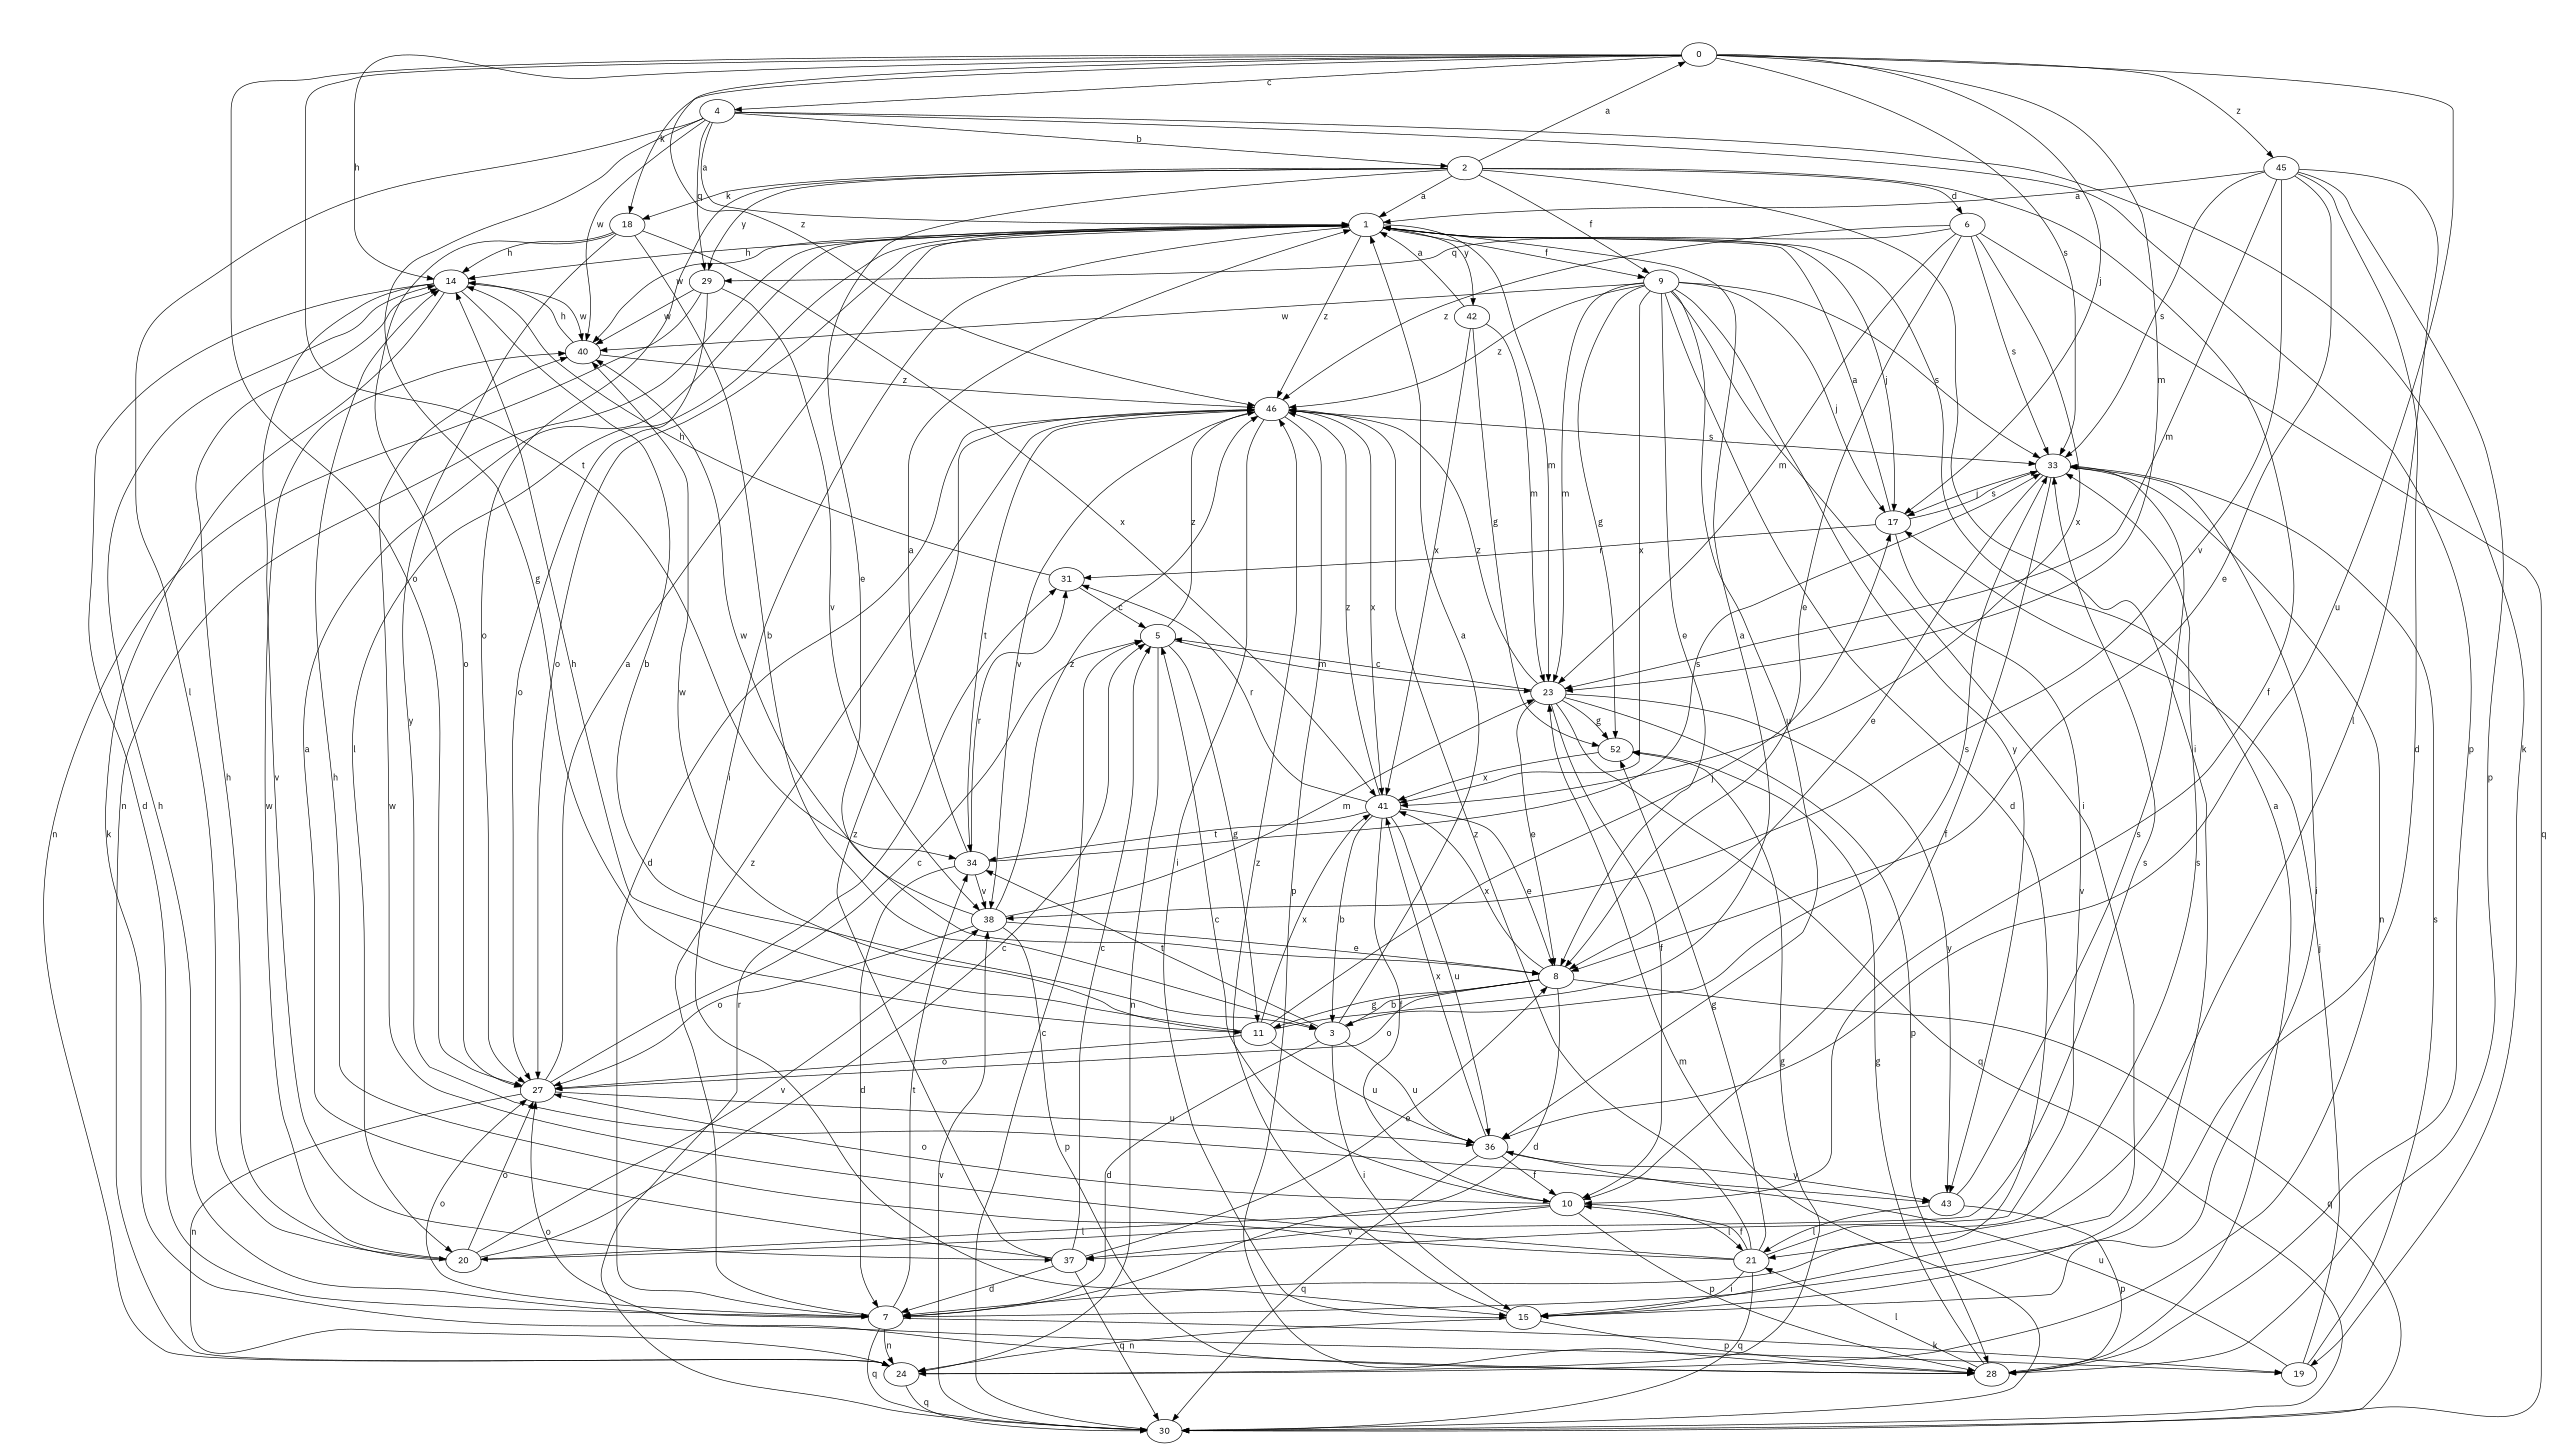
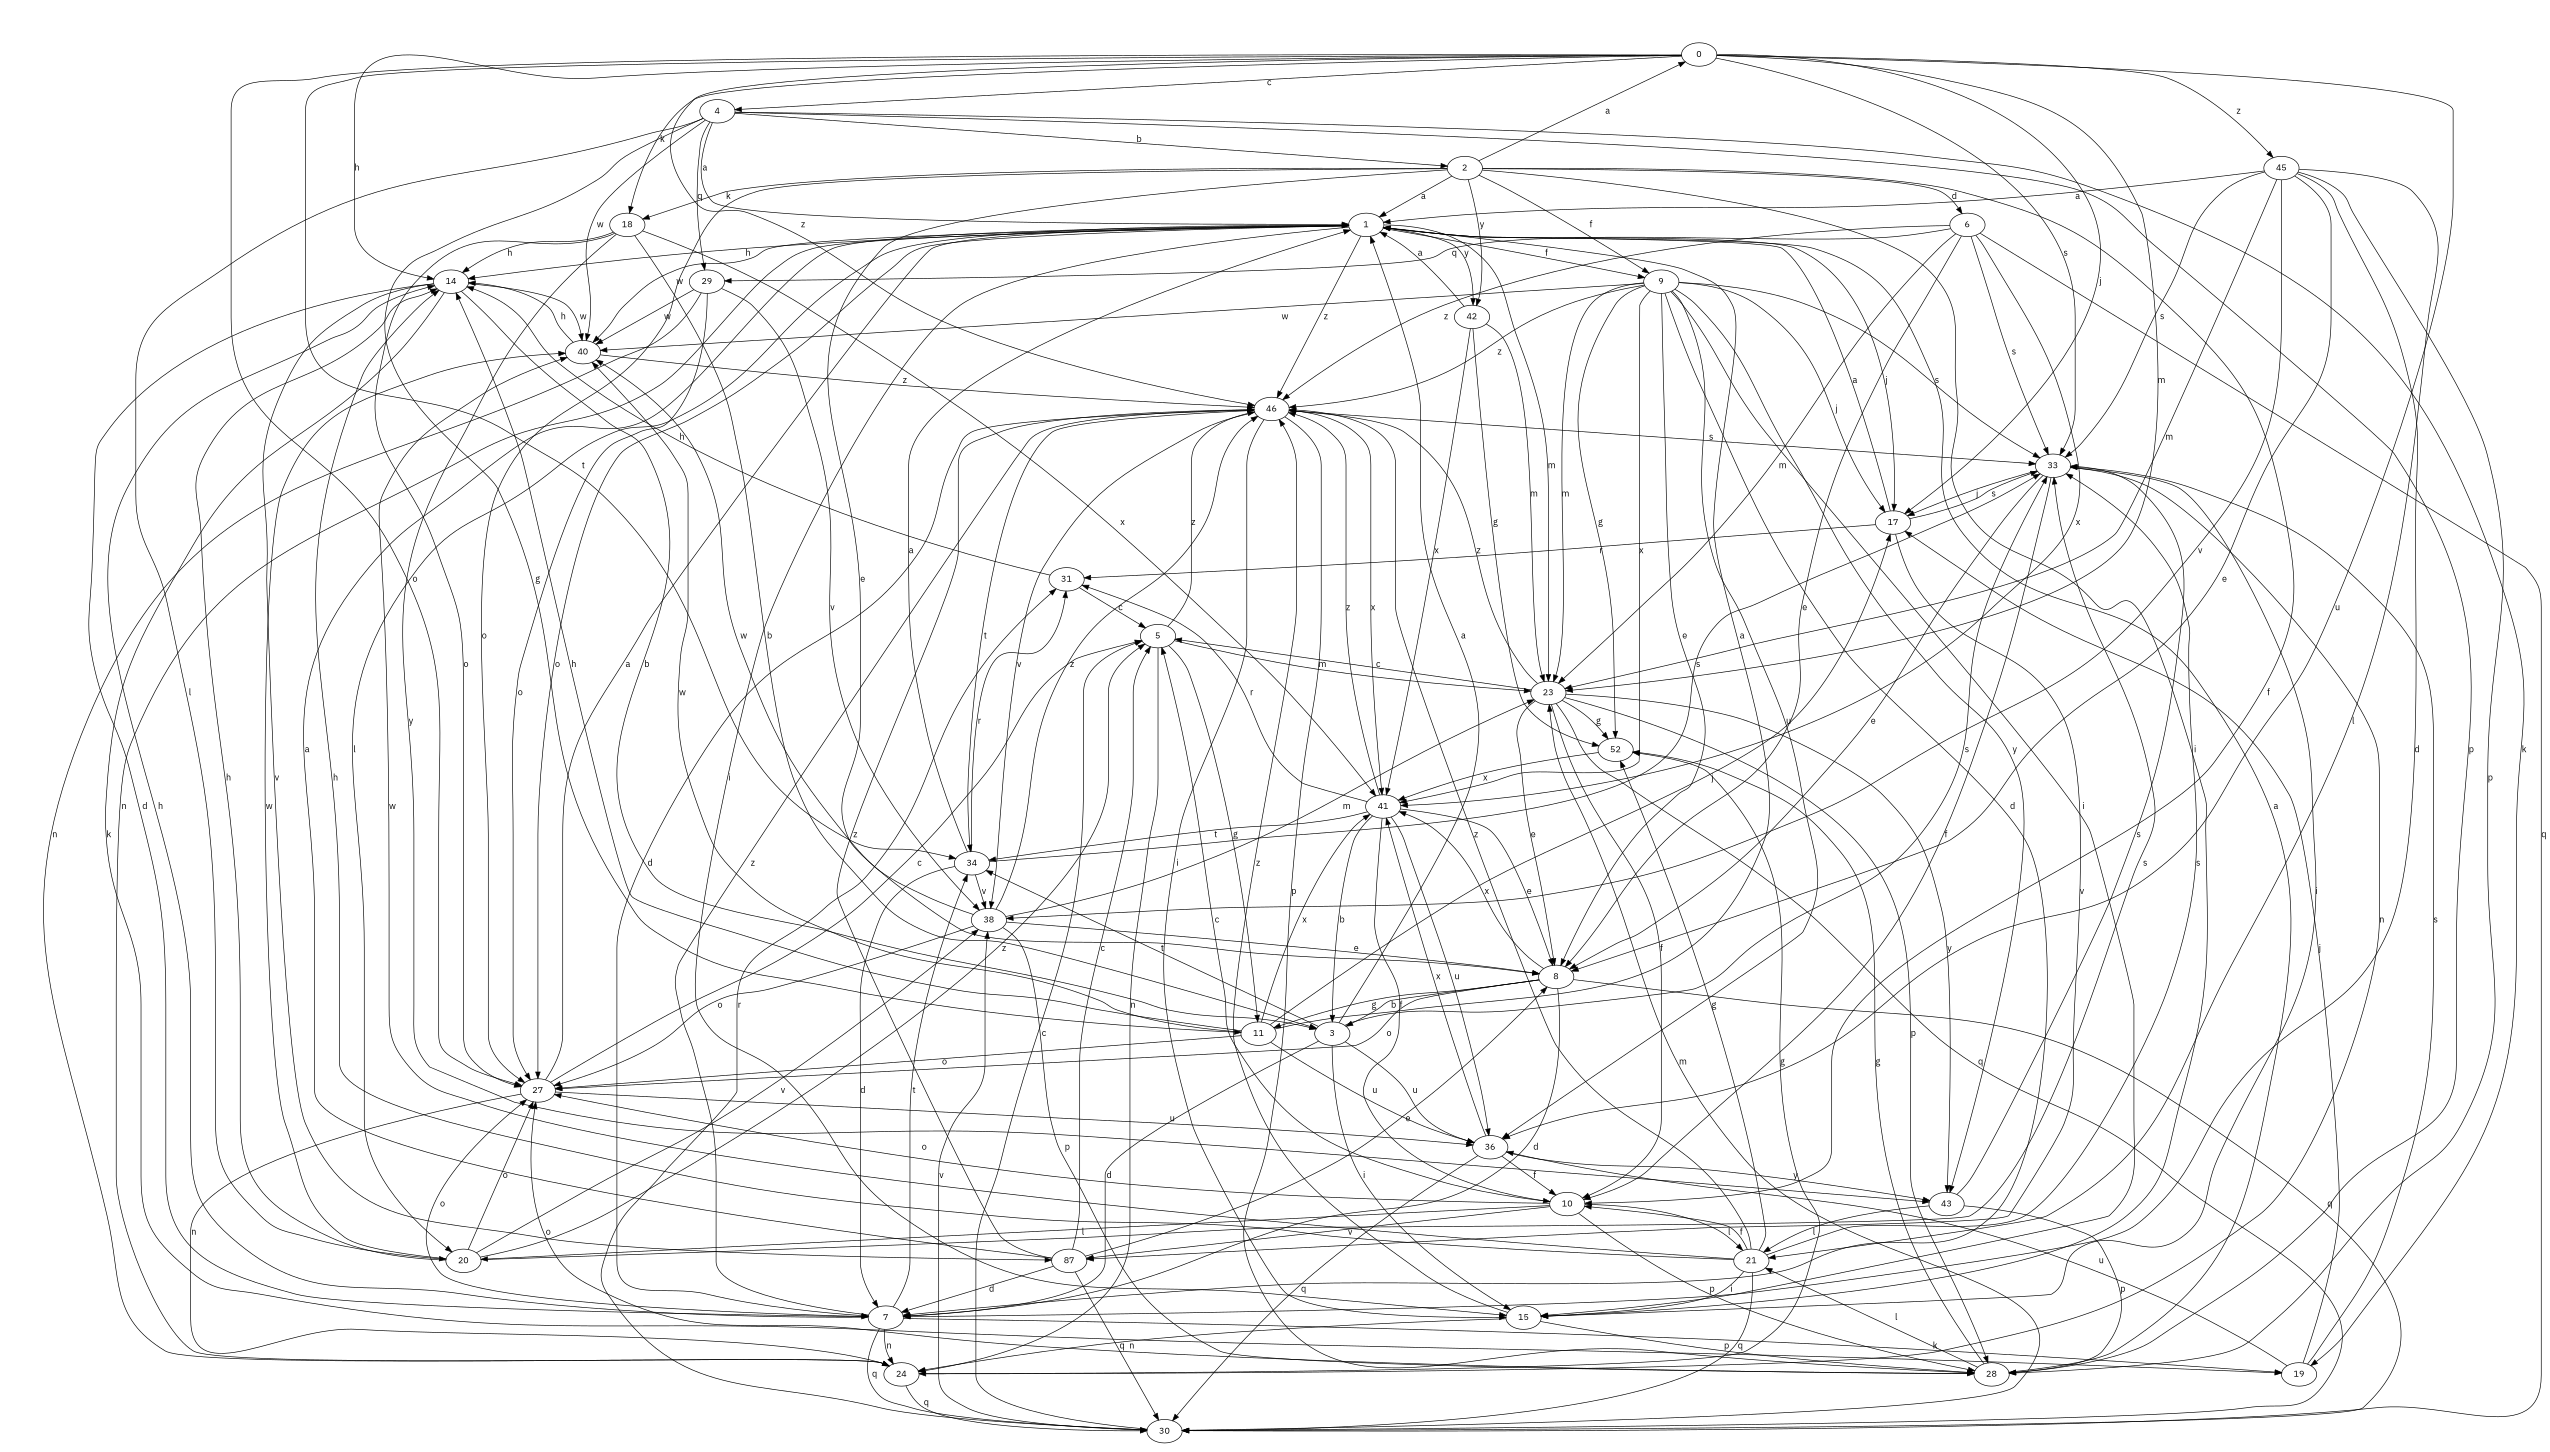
(1061, 174) -> (1479, 230)
(1004, 948) -> (1004, 948)
(1069, 1261) -> (1069, 1261)
